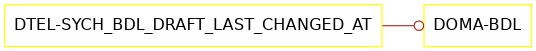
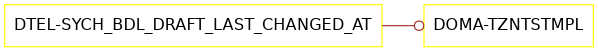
(478, 26) -> (509, 26)
